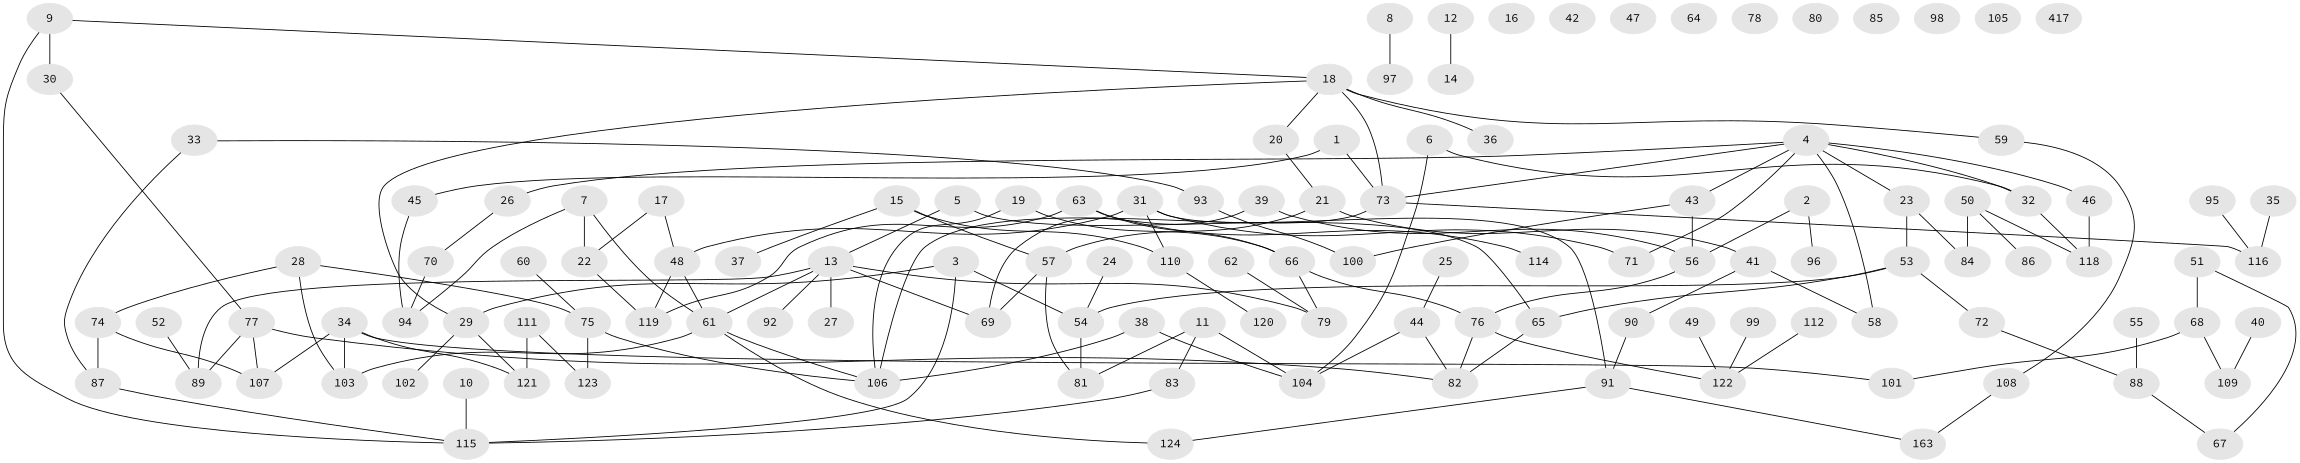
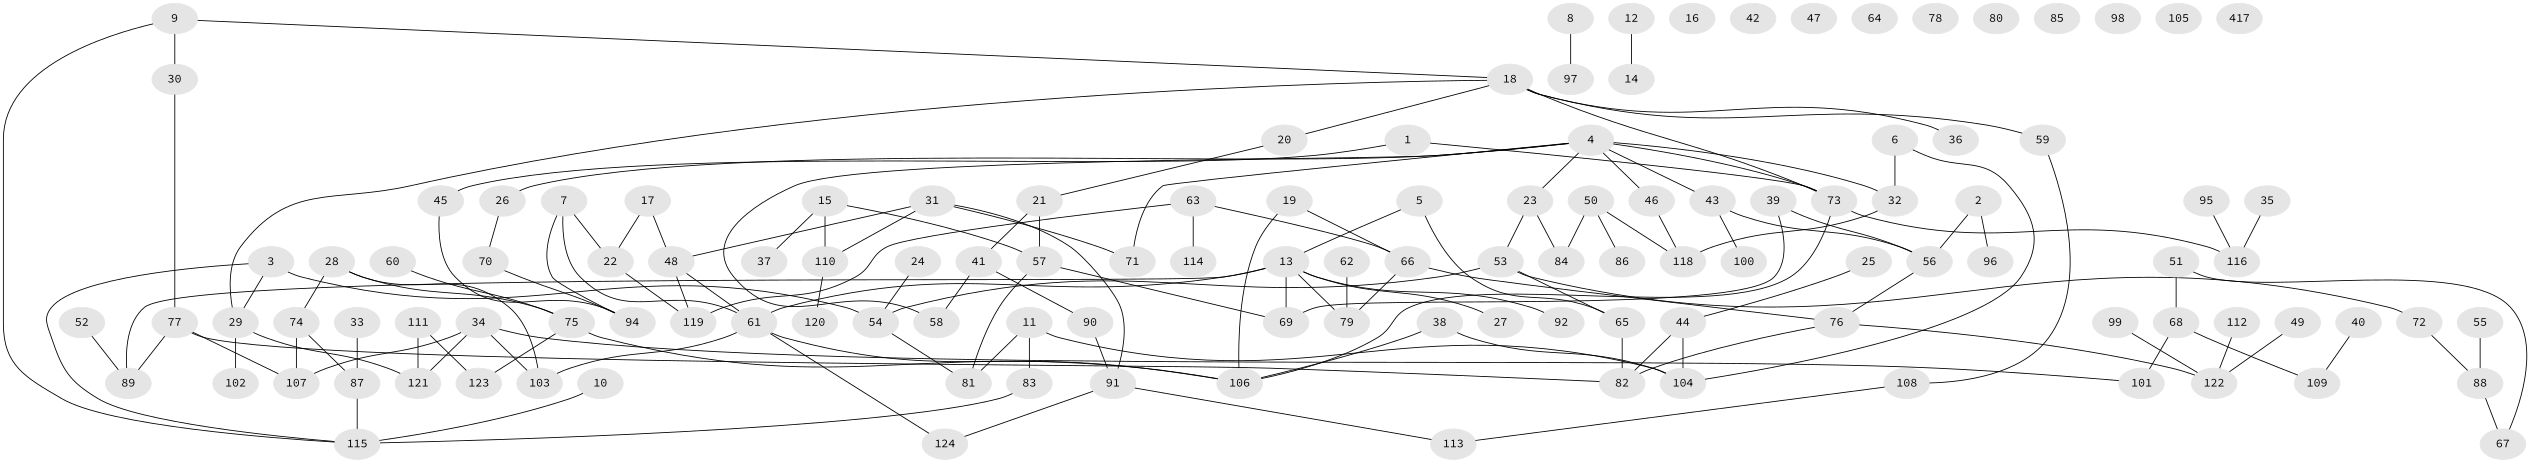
(1201, 201) -> none
(1923, 444) -> (1453, 444)
